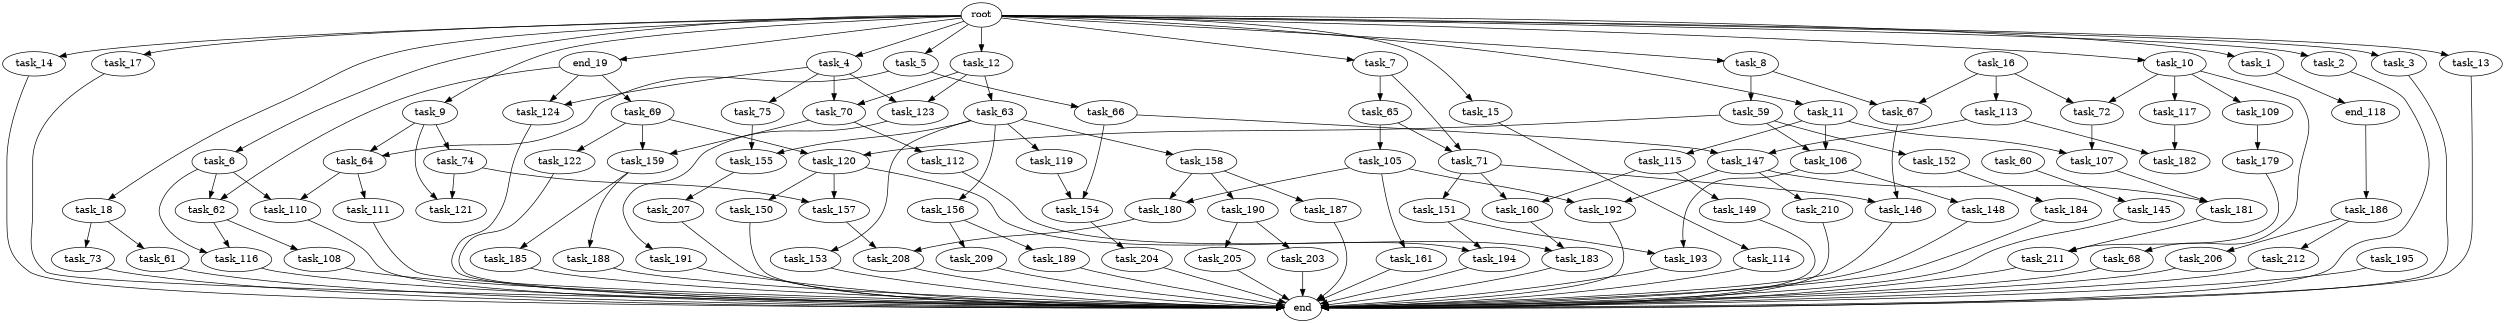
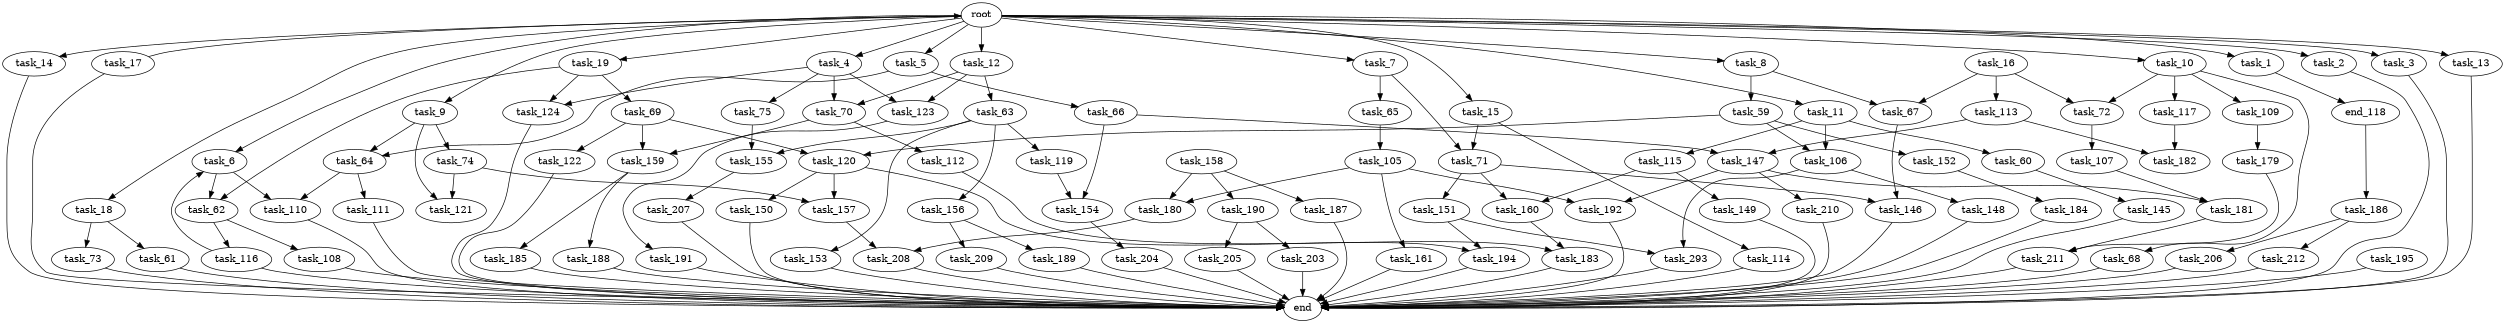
(555, 25) -> (551, 26)
(590, 64) -> (590, 64)
(1422, 136) -> (1475, 137)
(1954, 137) -> (1916, 137)
(1108, 139) -> none
(159, 211) -> (173, 217)
(1686, 259) -> (1686, 259)
